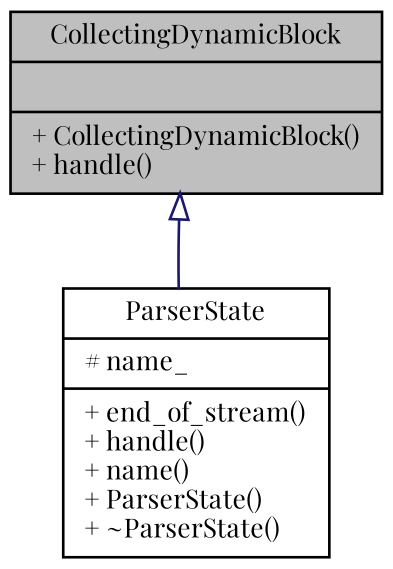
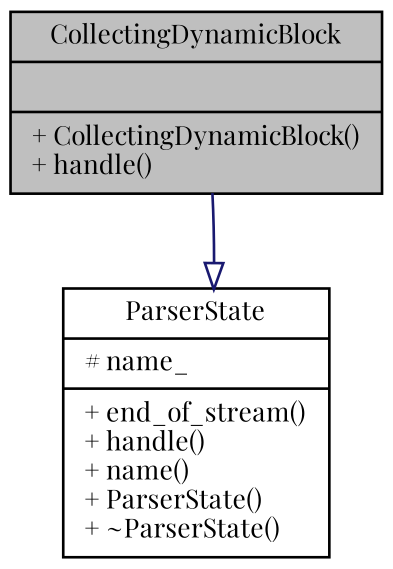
(179, 255) -> (214, 228)
